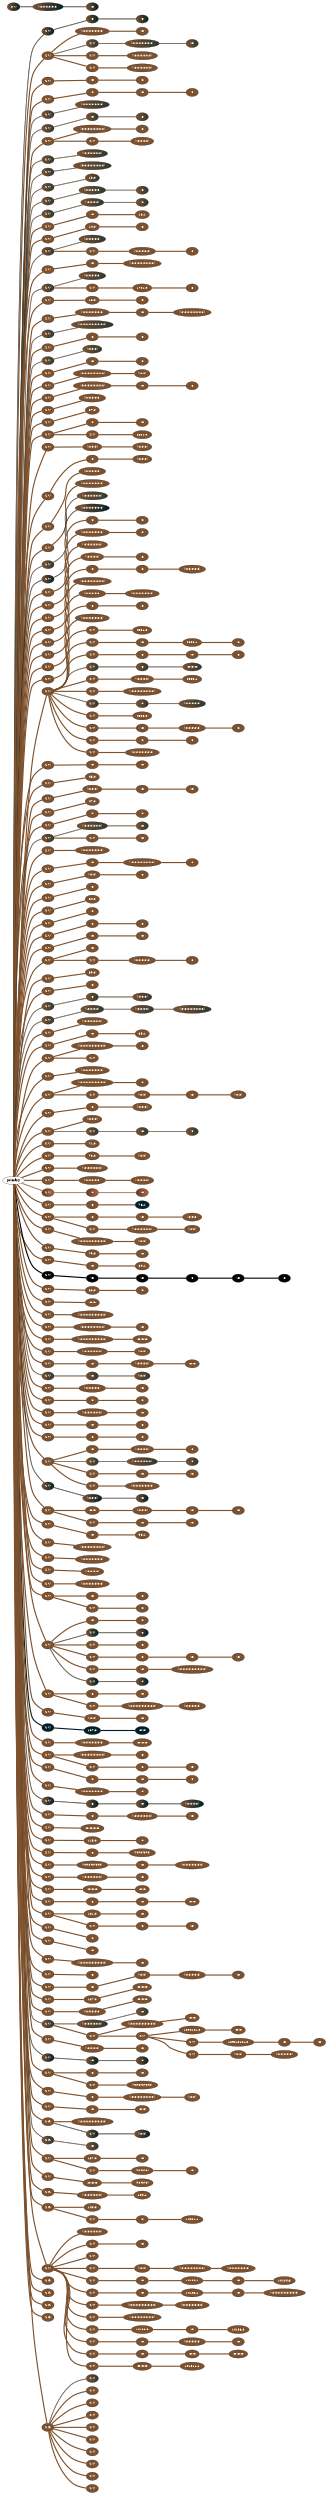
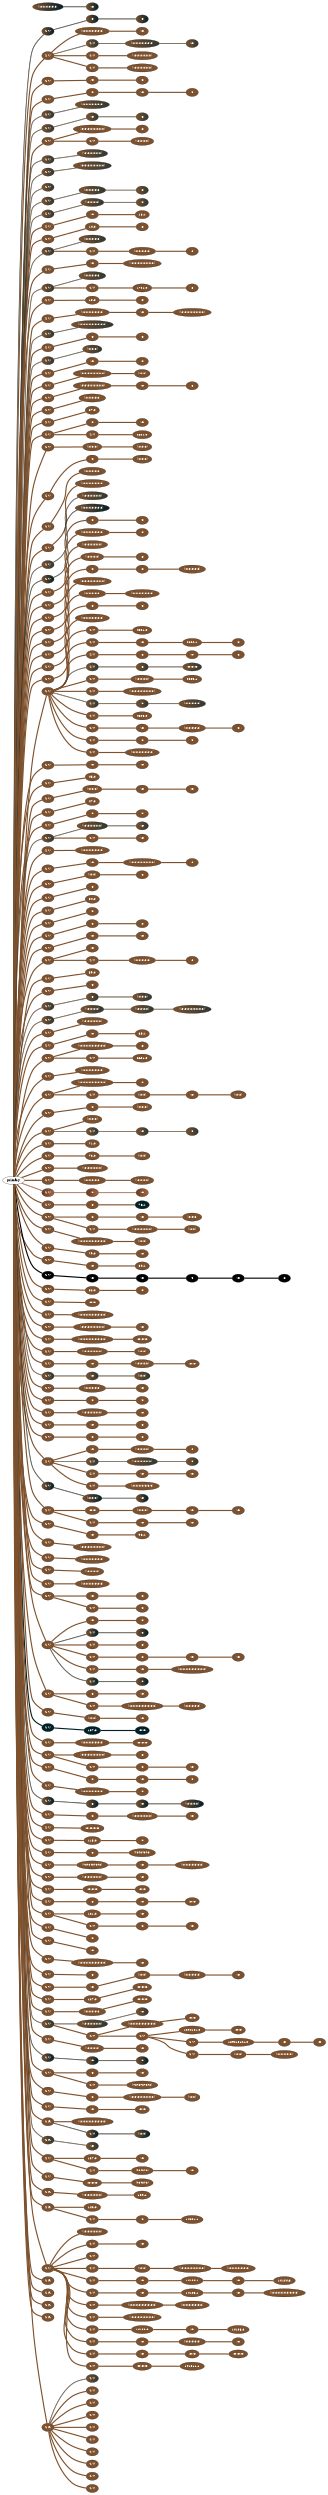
(14, 7) -> none
(92, 178) -> none
none -> (142, 1058)
